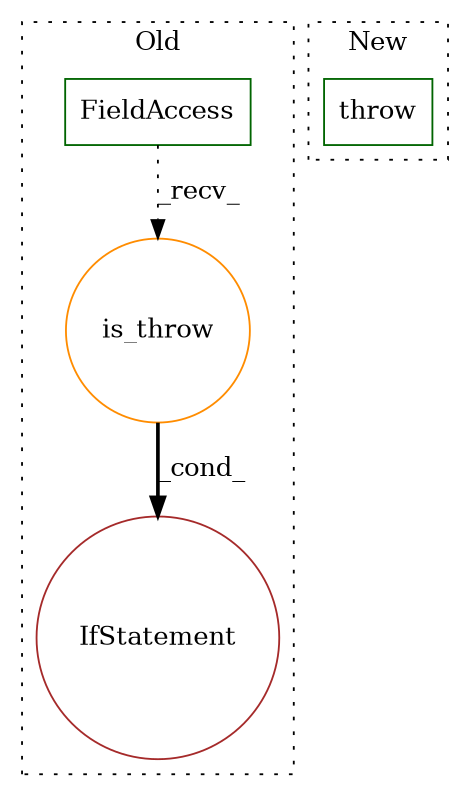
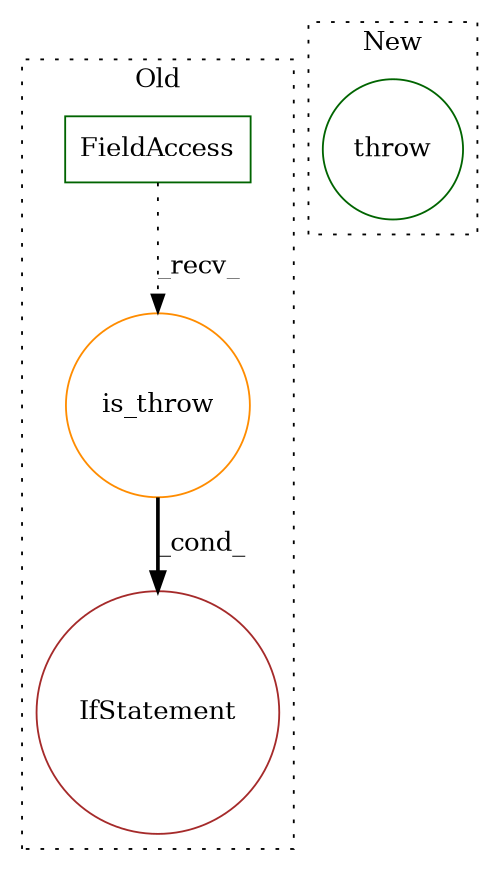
(378, 112) -> (393, 149)
